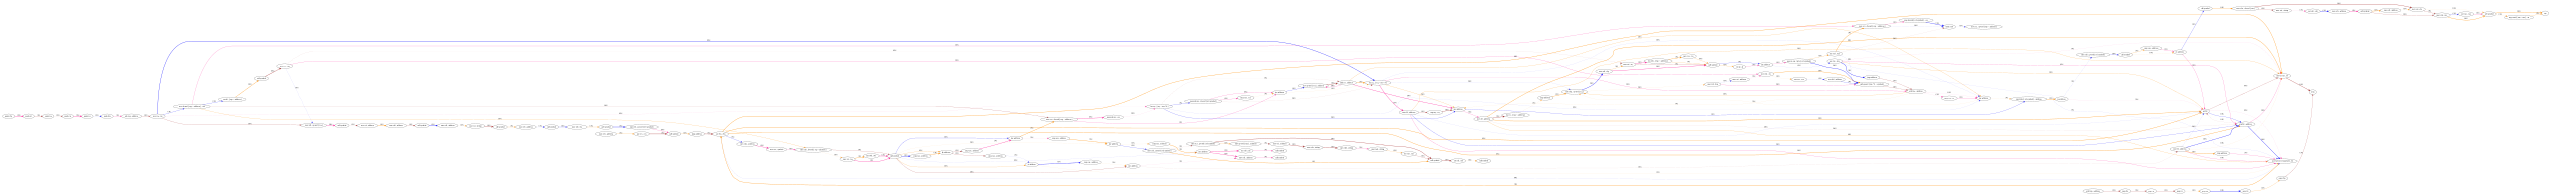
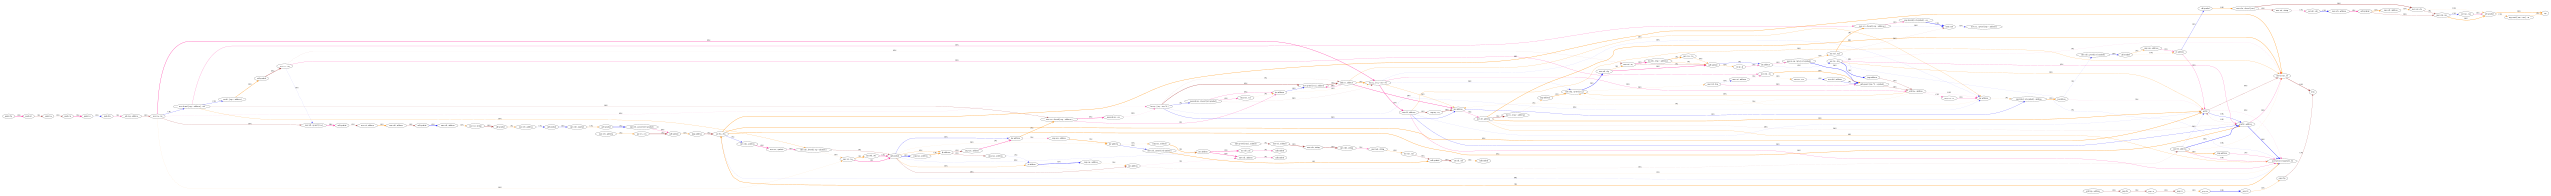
(742, 41) -> (742, 41)
none -> (1227, 84)
(577, 127) -> (577, 127)
(1203, 144) -> none
none -> (476, 188)
